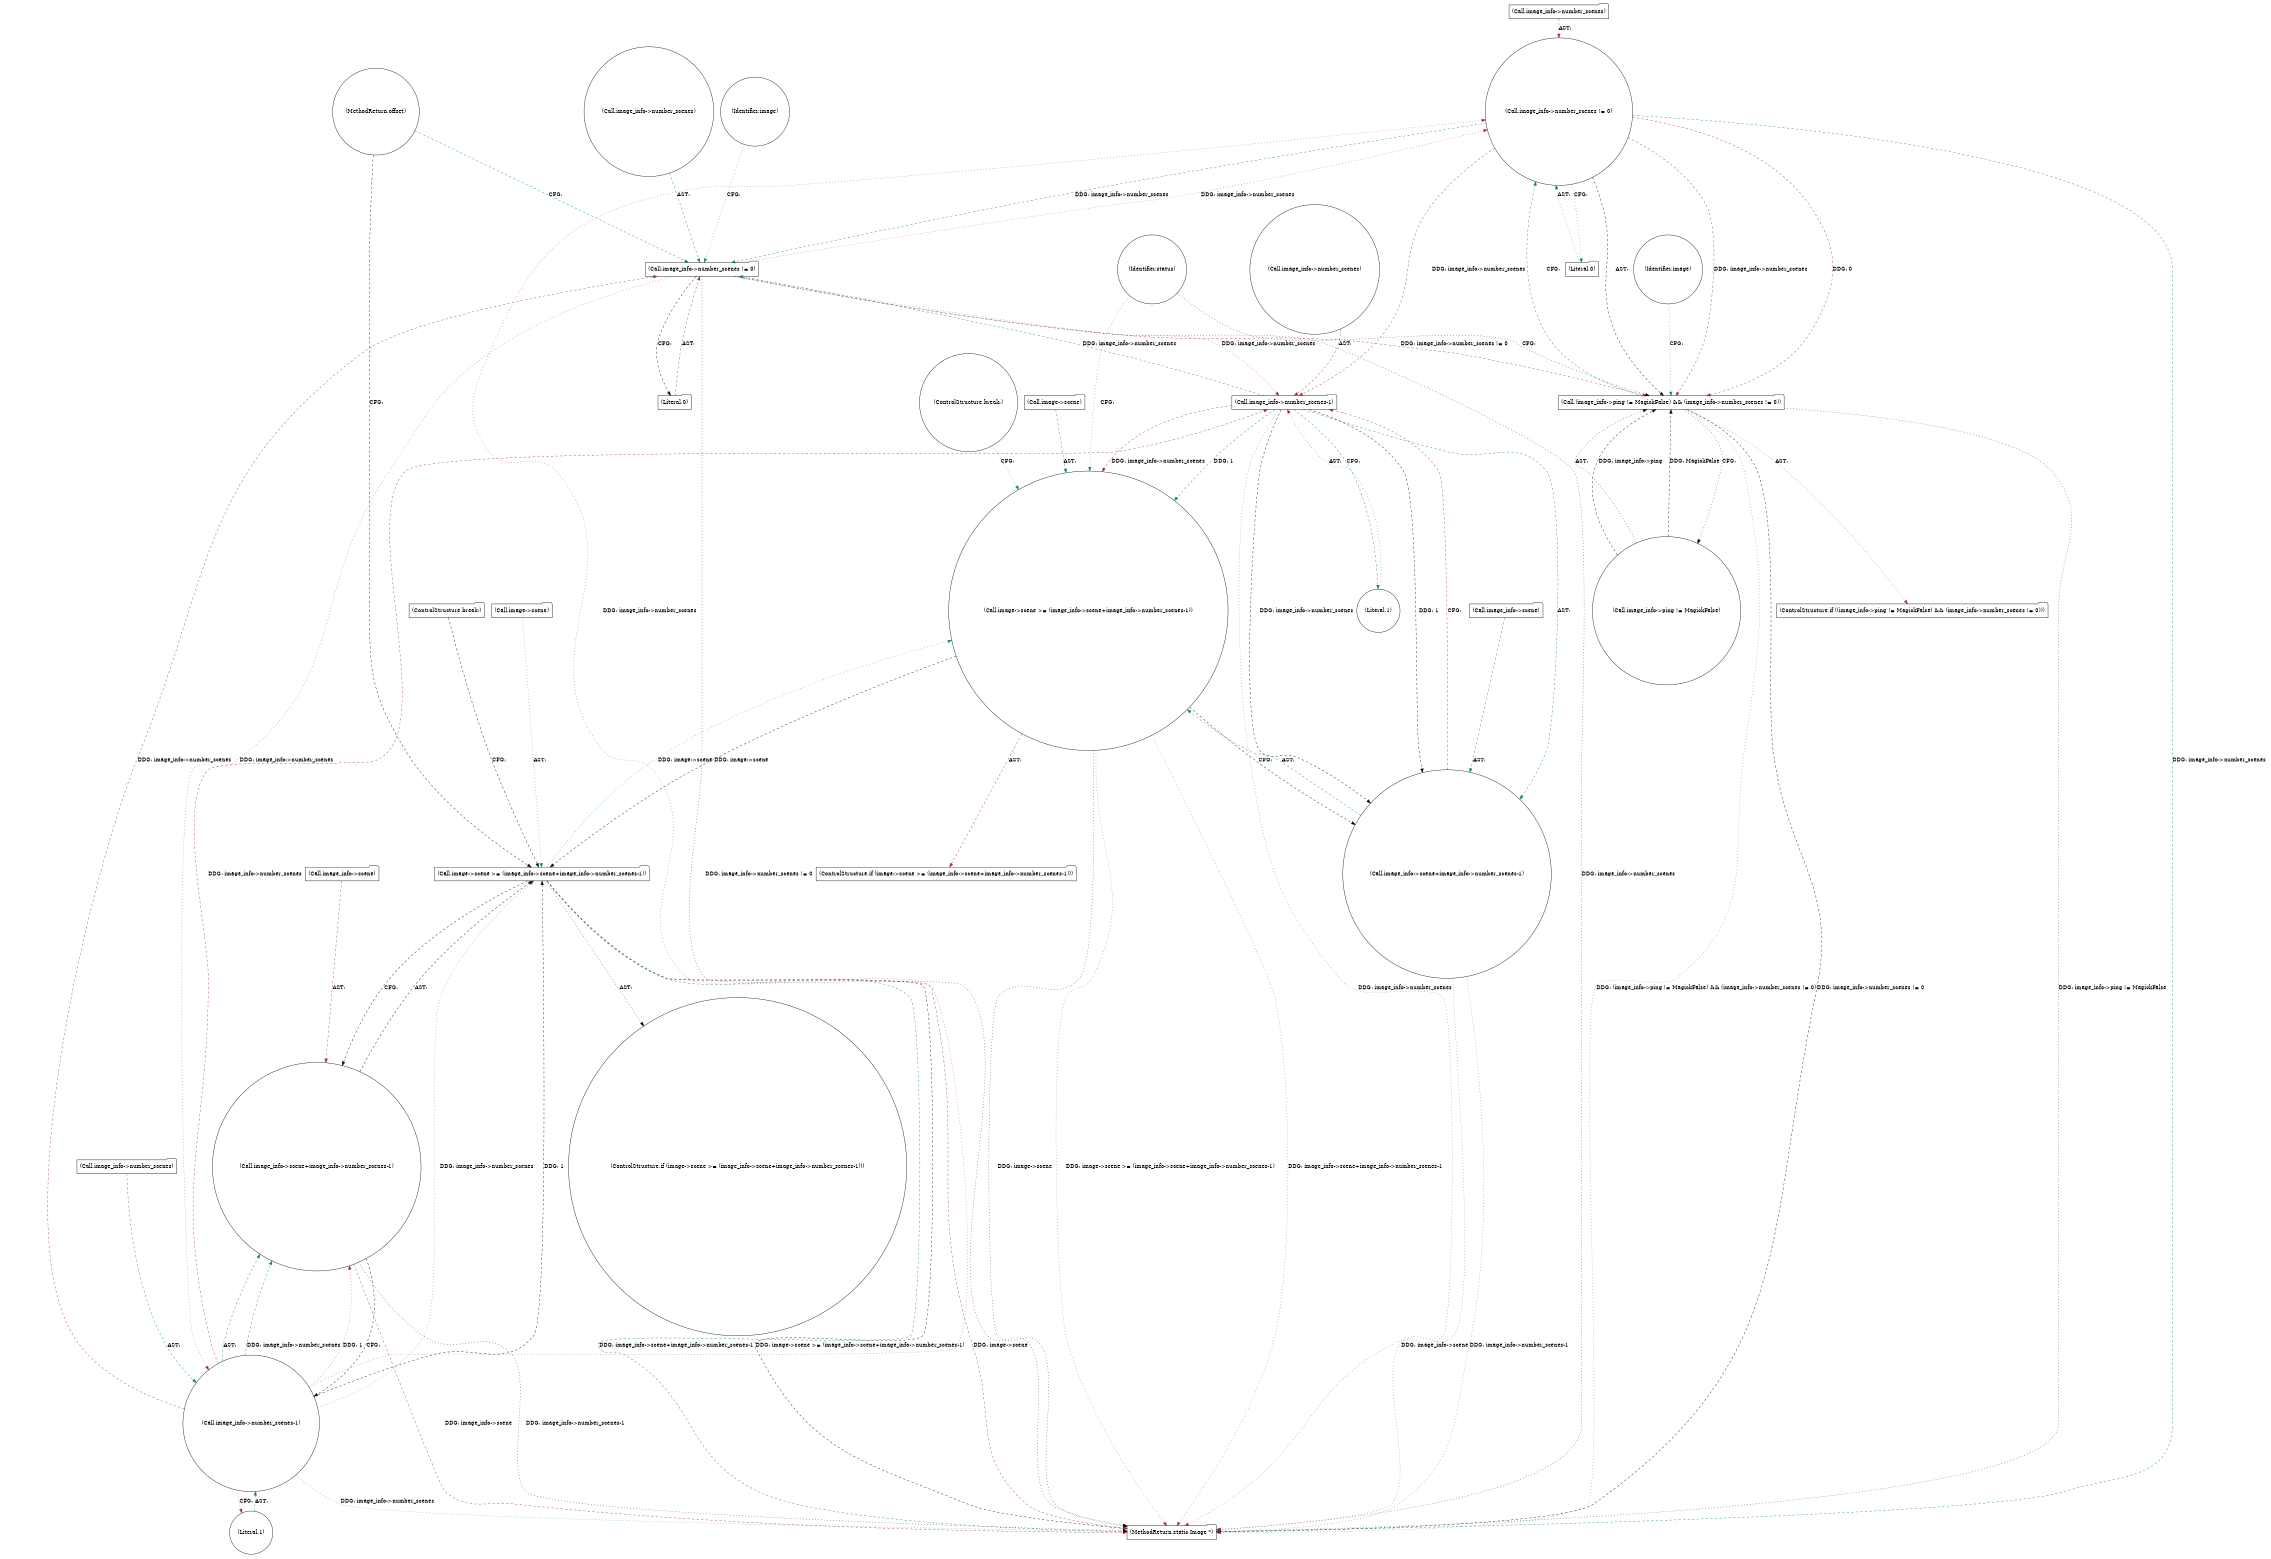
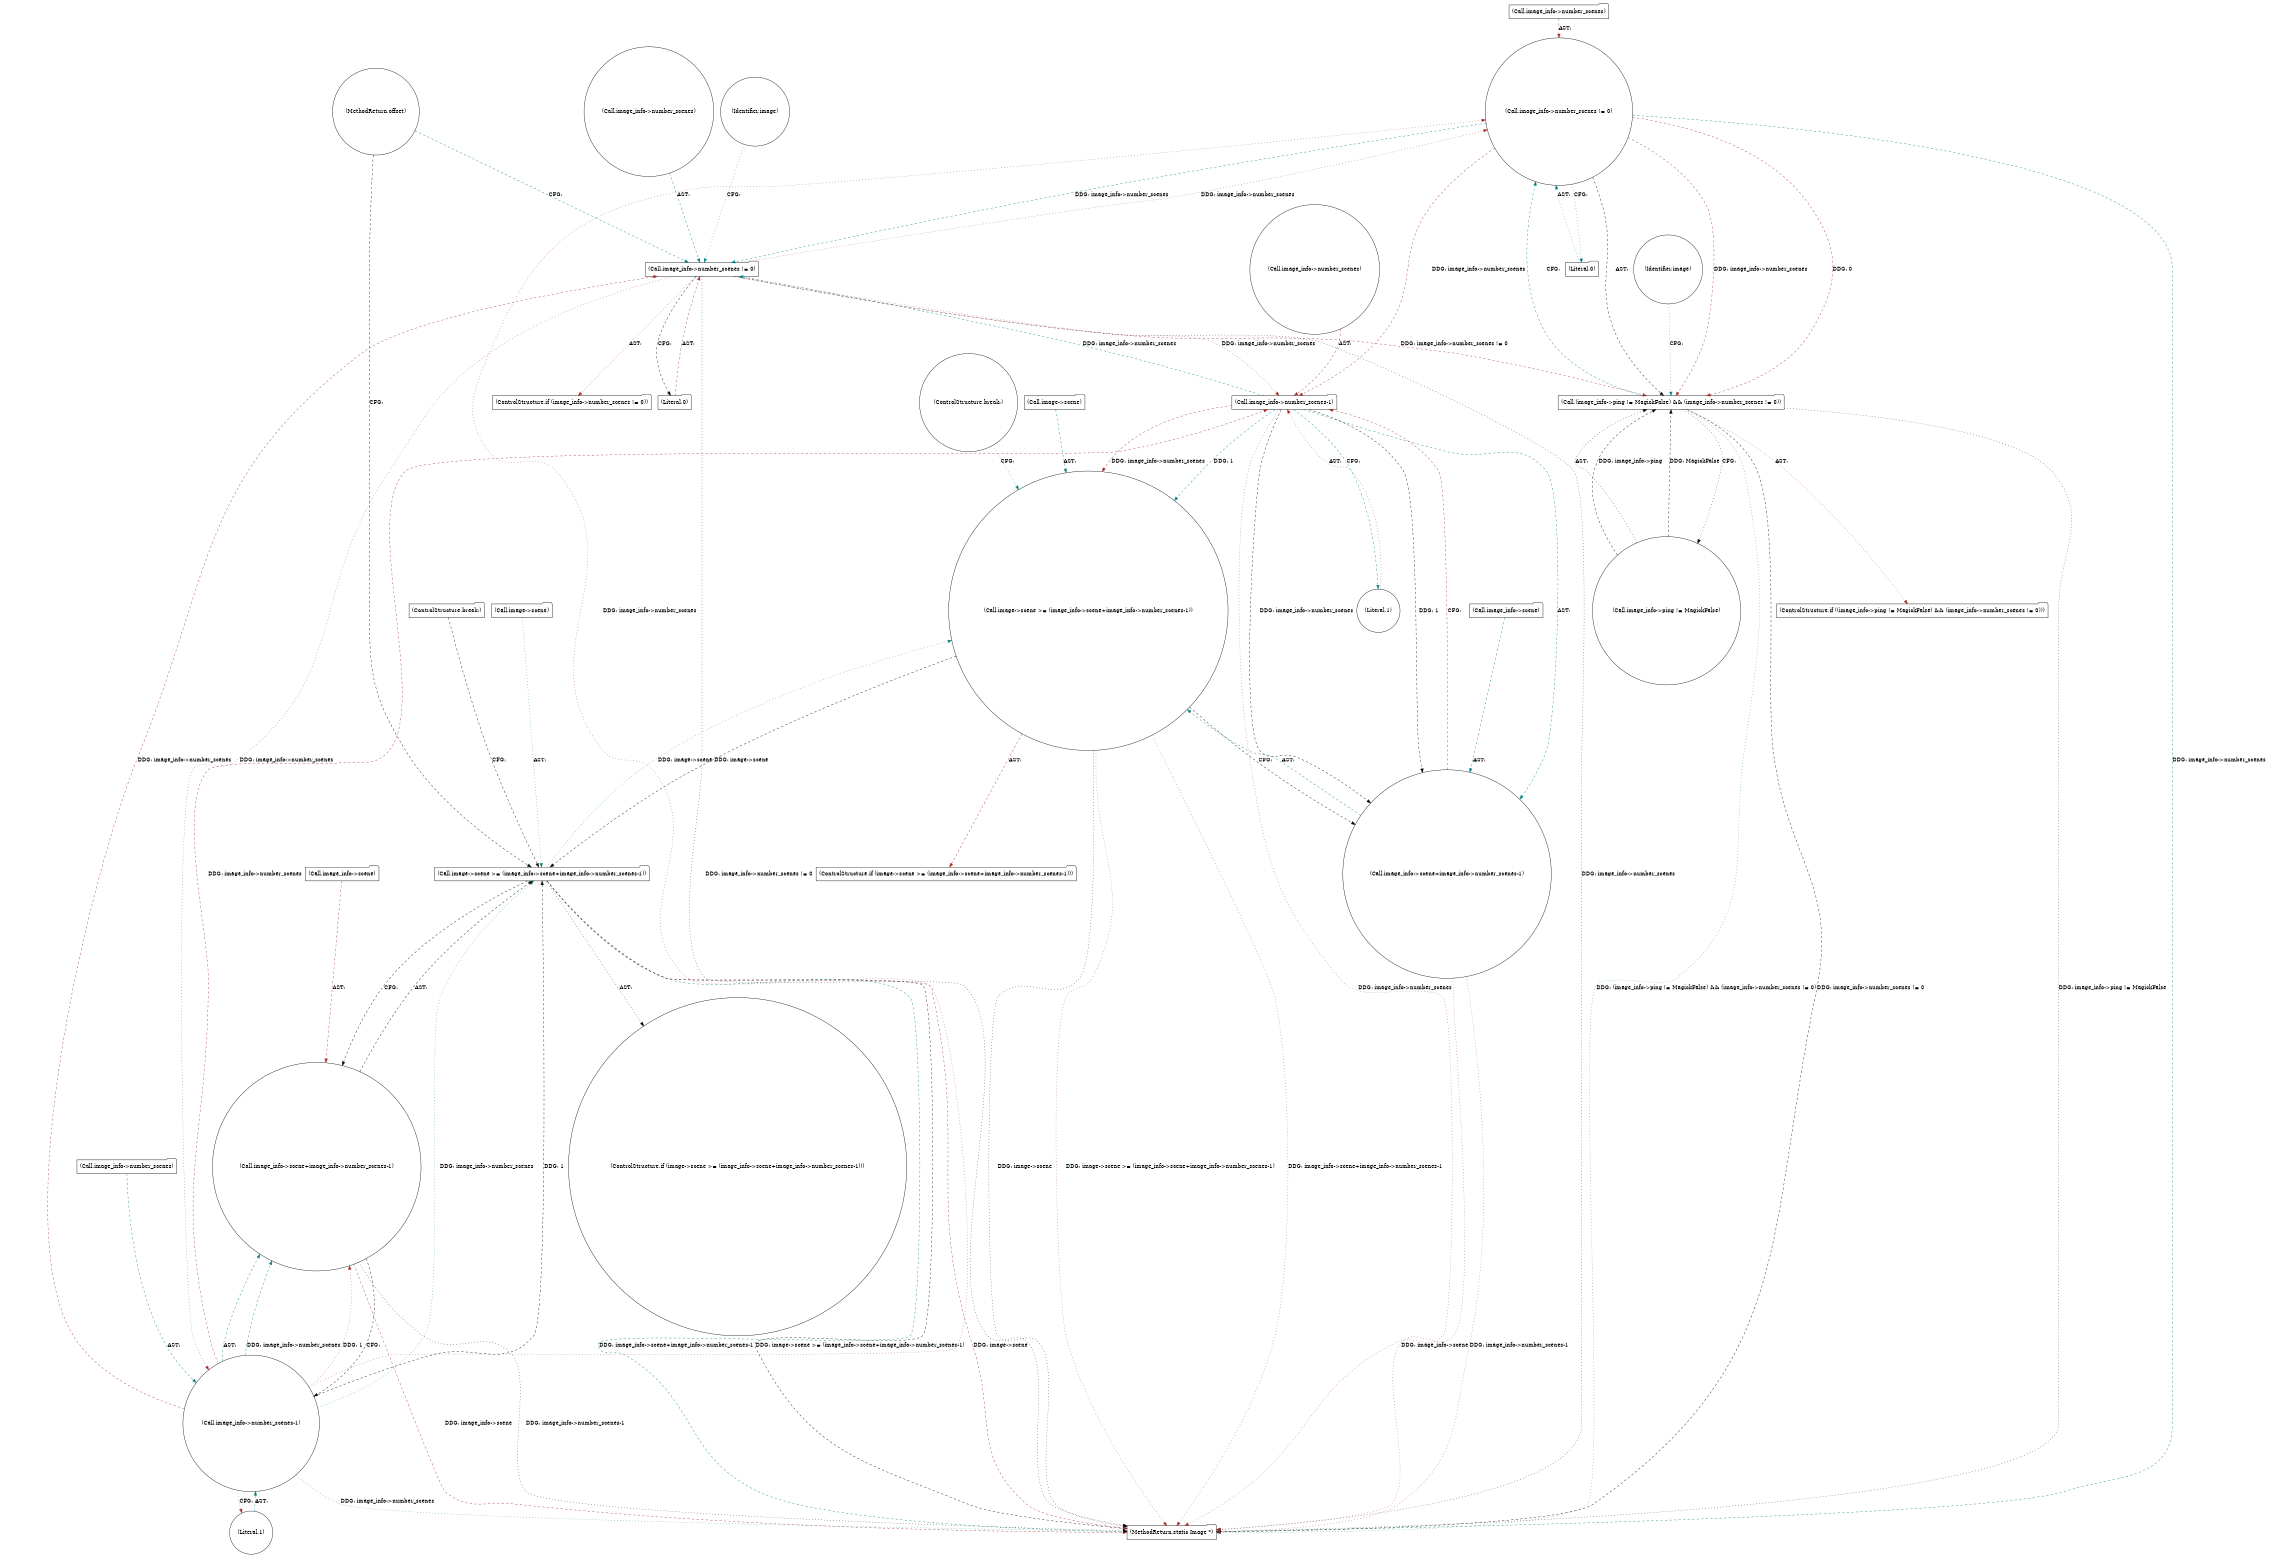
(1152, 269) -> none
none -> (572, 403)
